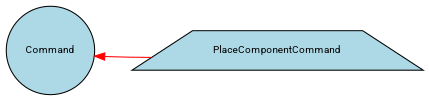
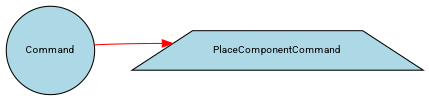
(128, 57) -> (128, 44)
